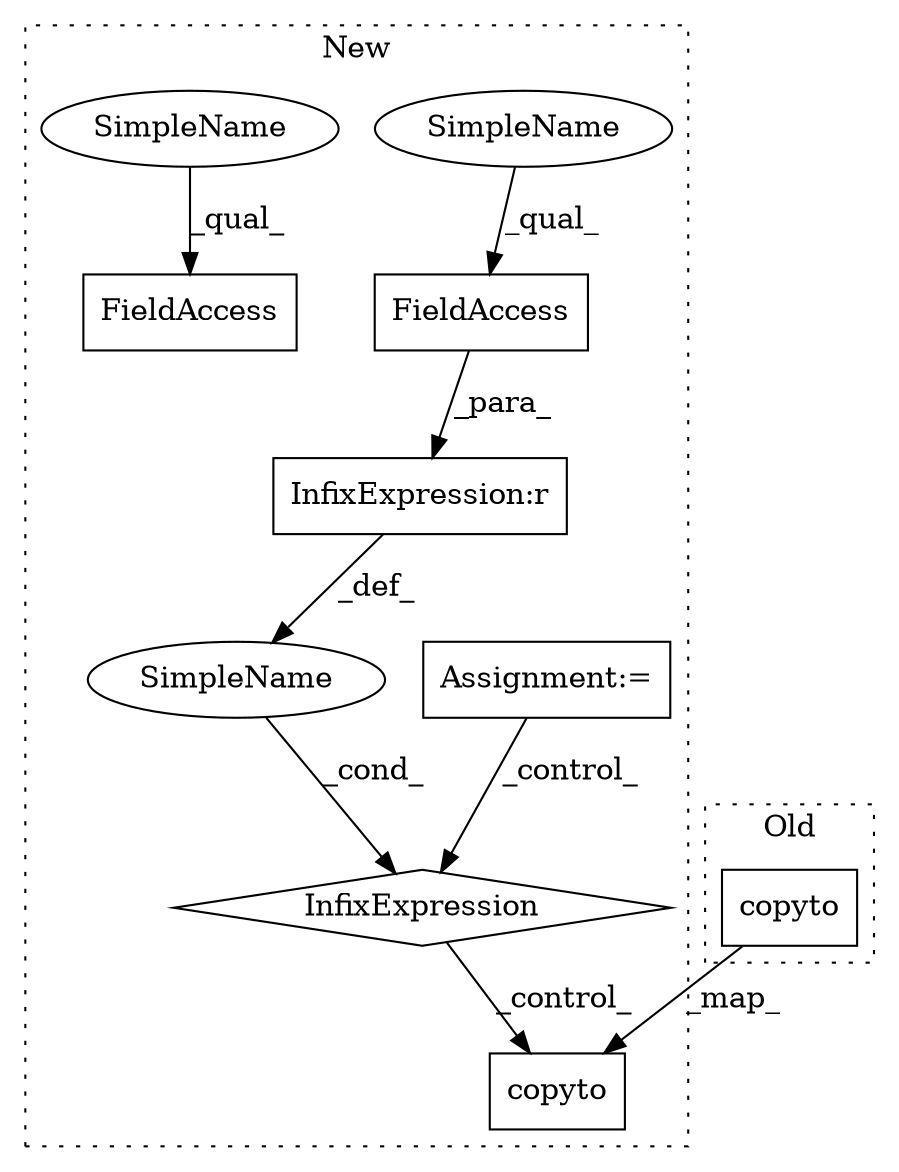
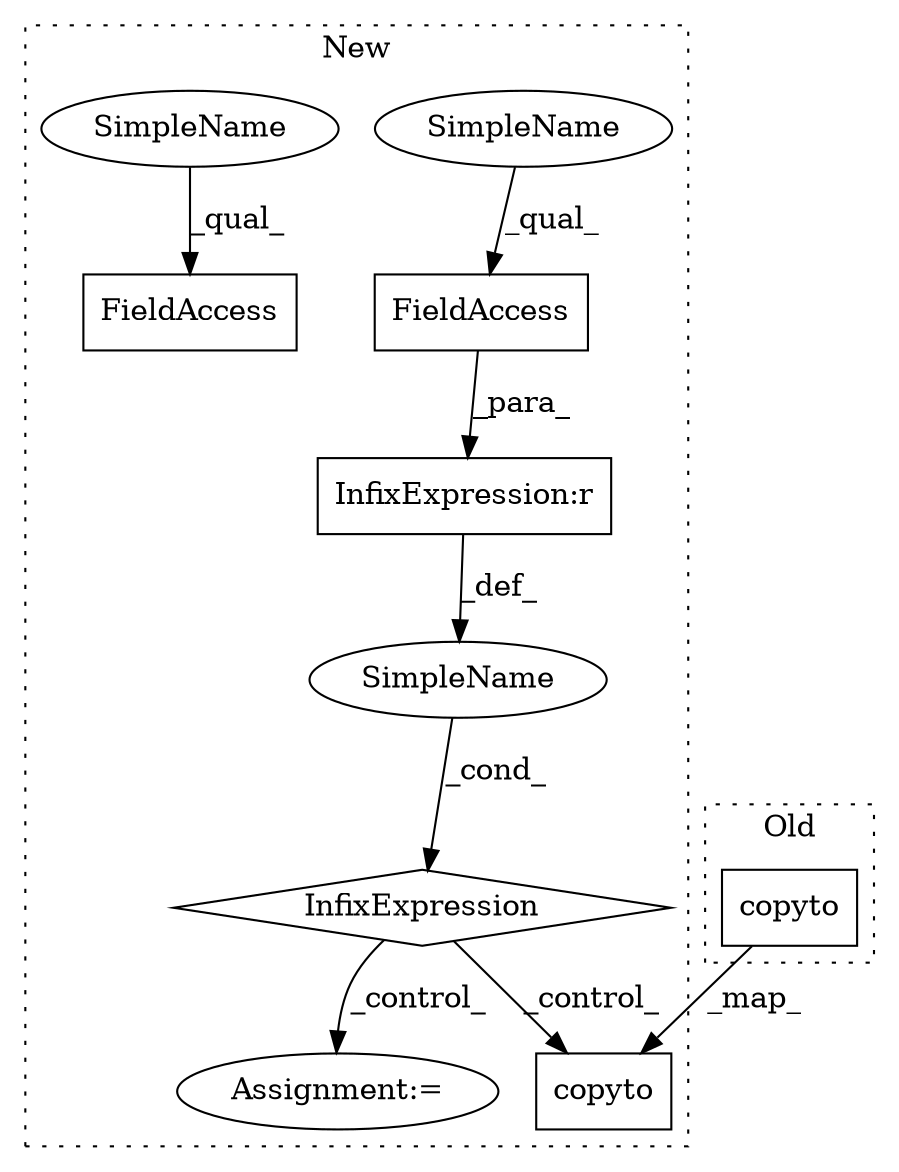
(547, 680) -> (338, 1091)
(489, 786) -> (352, 981)
